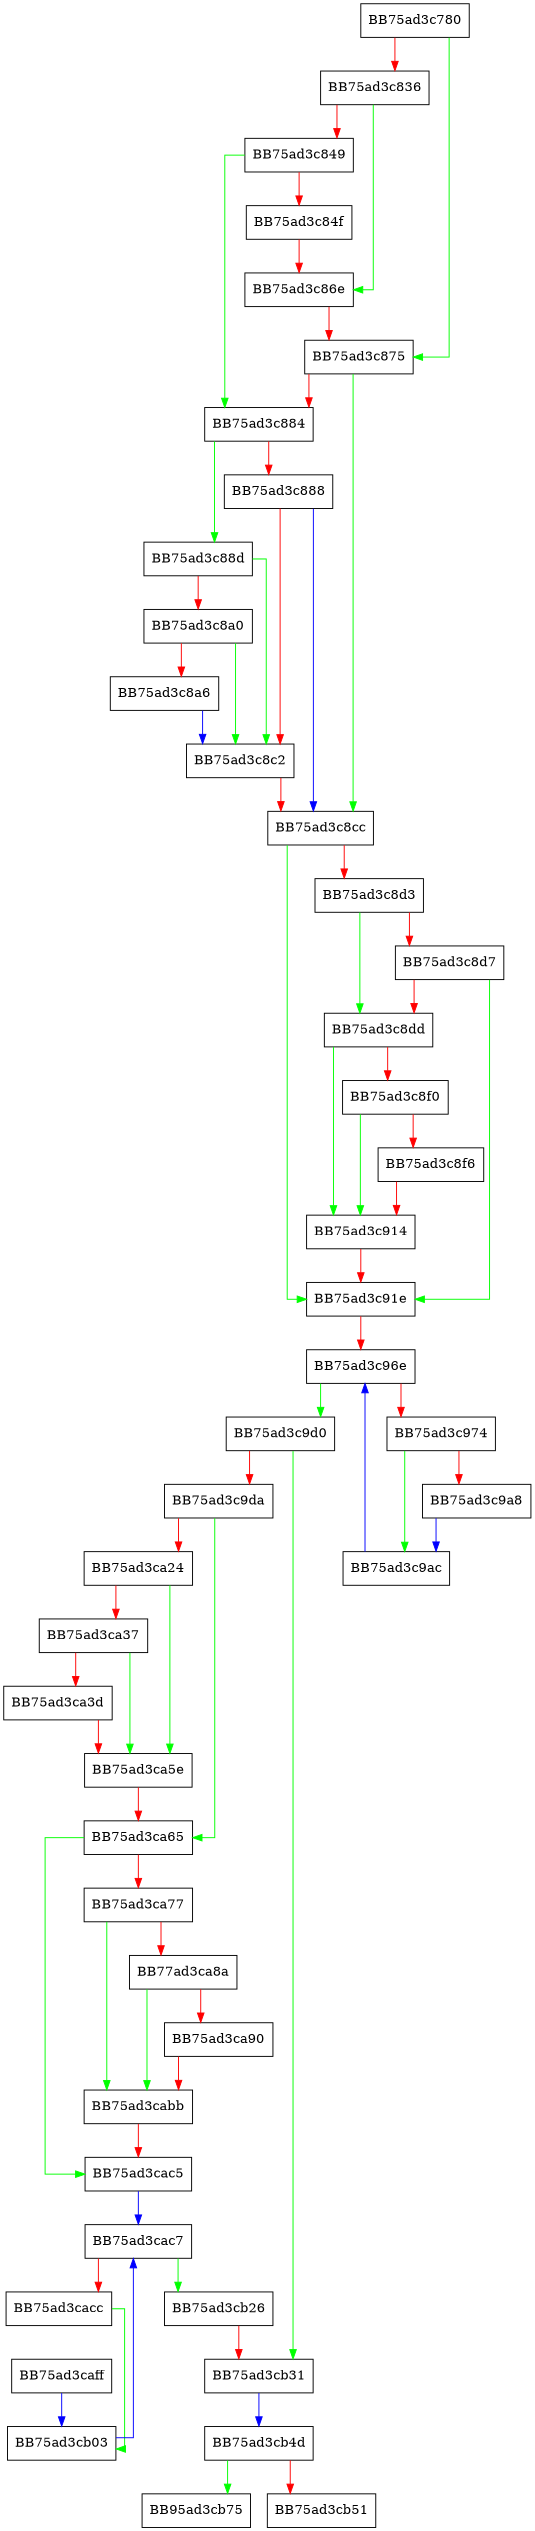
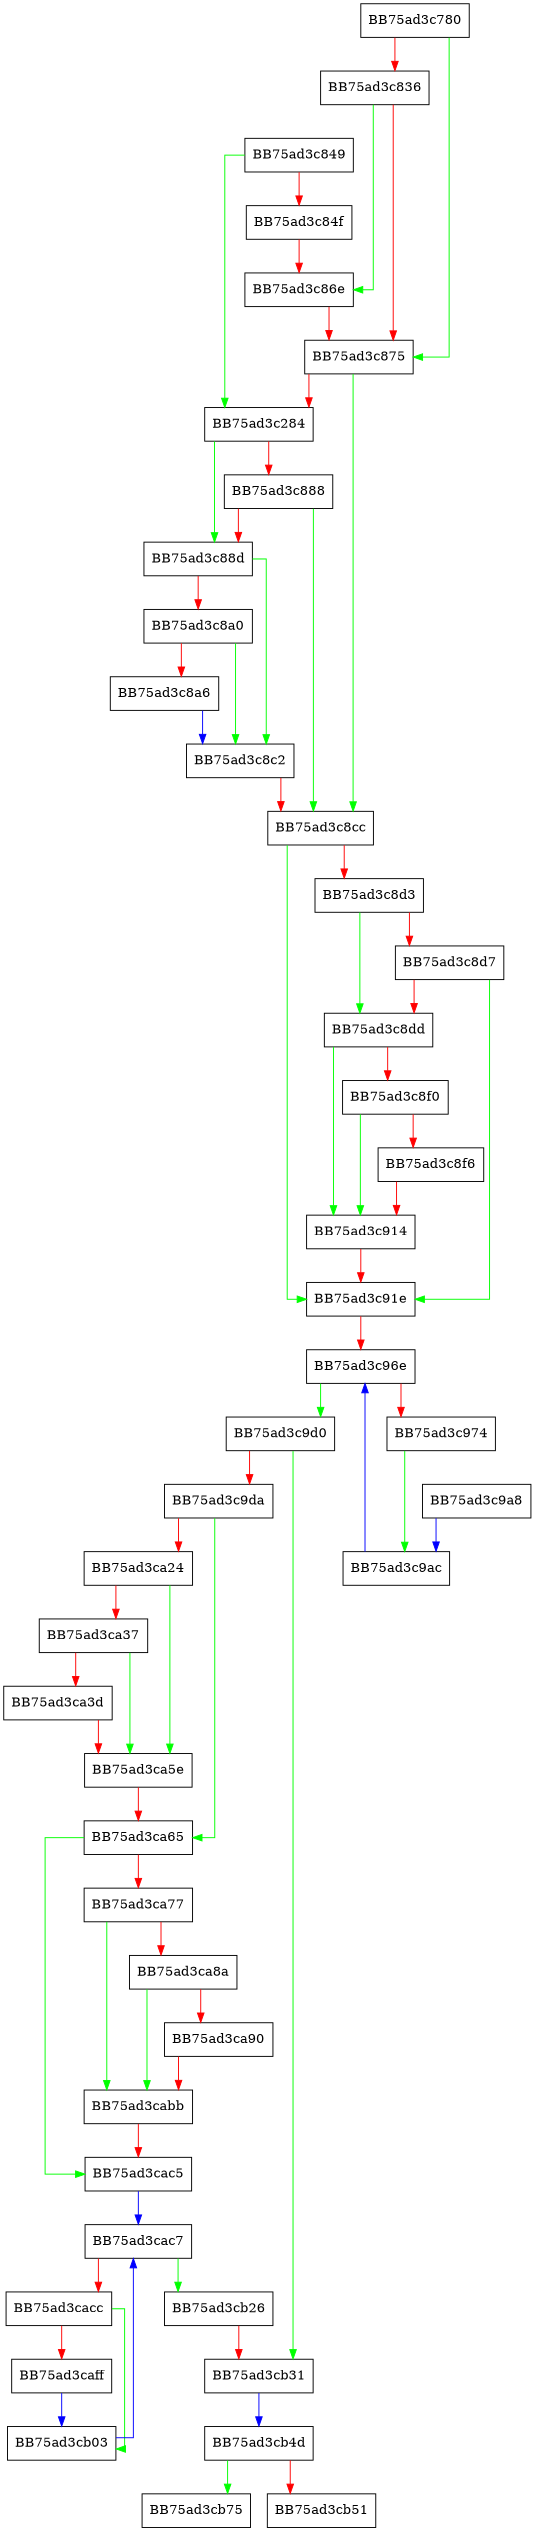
(337, 117) -> (393, 218)
(259, 424) -> (259, 424)
(280, 622) -> (238, 521)
(313, 655) -> (313, 655)
(459, 1463) -> none
(183, 1972) -> (183, 1972)
none -> (62, 2338)
(196, 2511) -> (196, 2511)
